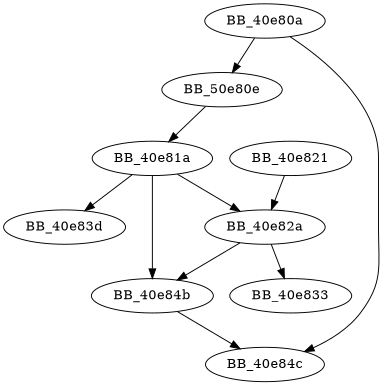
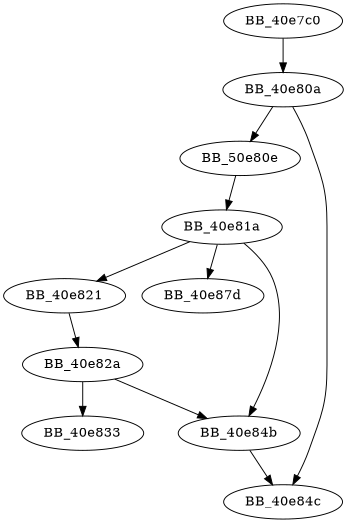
none -> (283, 21)
(205, 190) -> (148, 260)
(65, 227) -> (203, 296)
